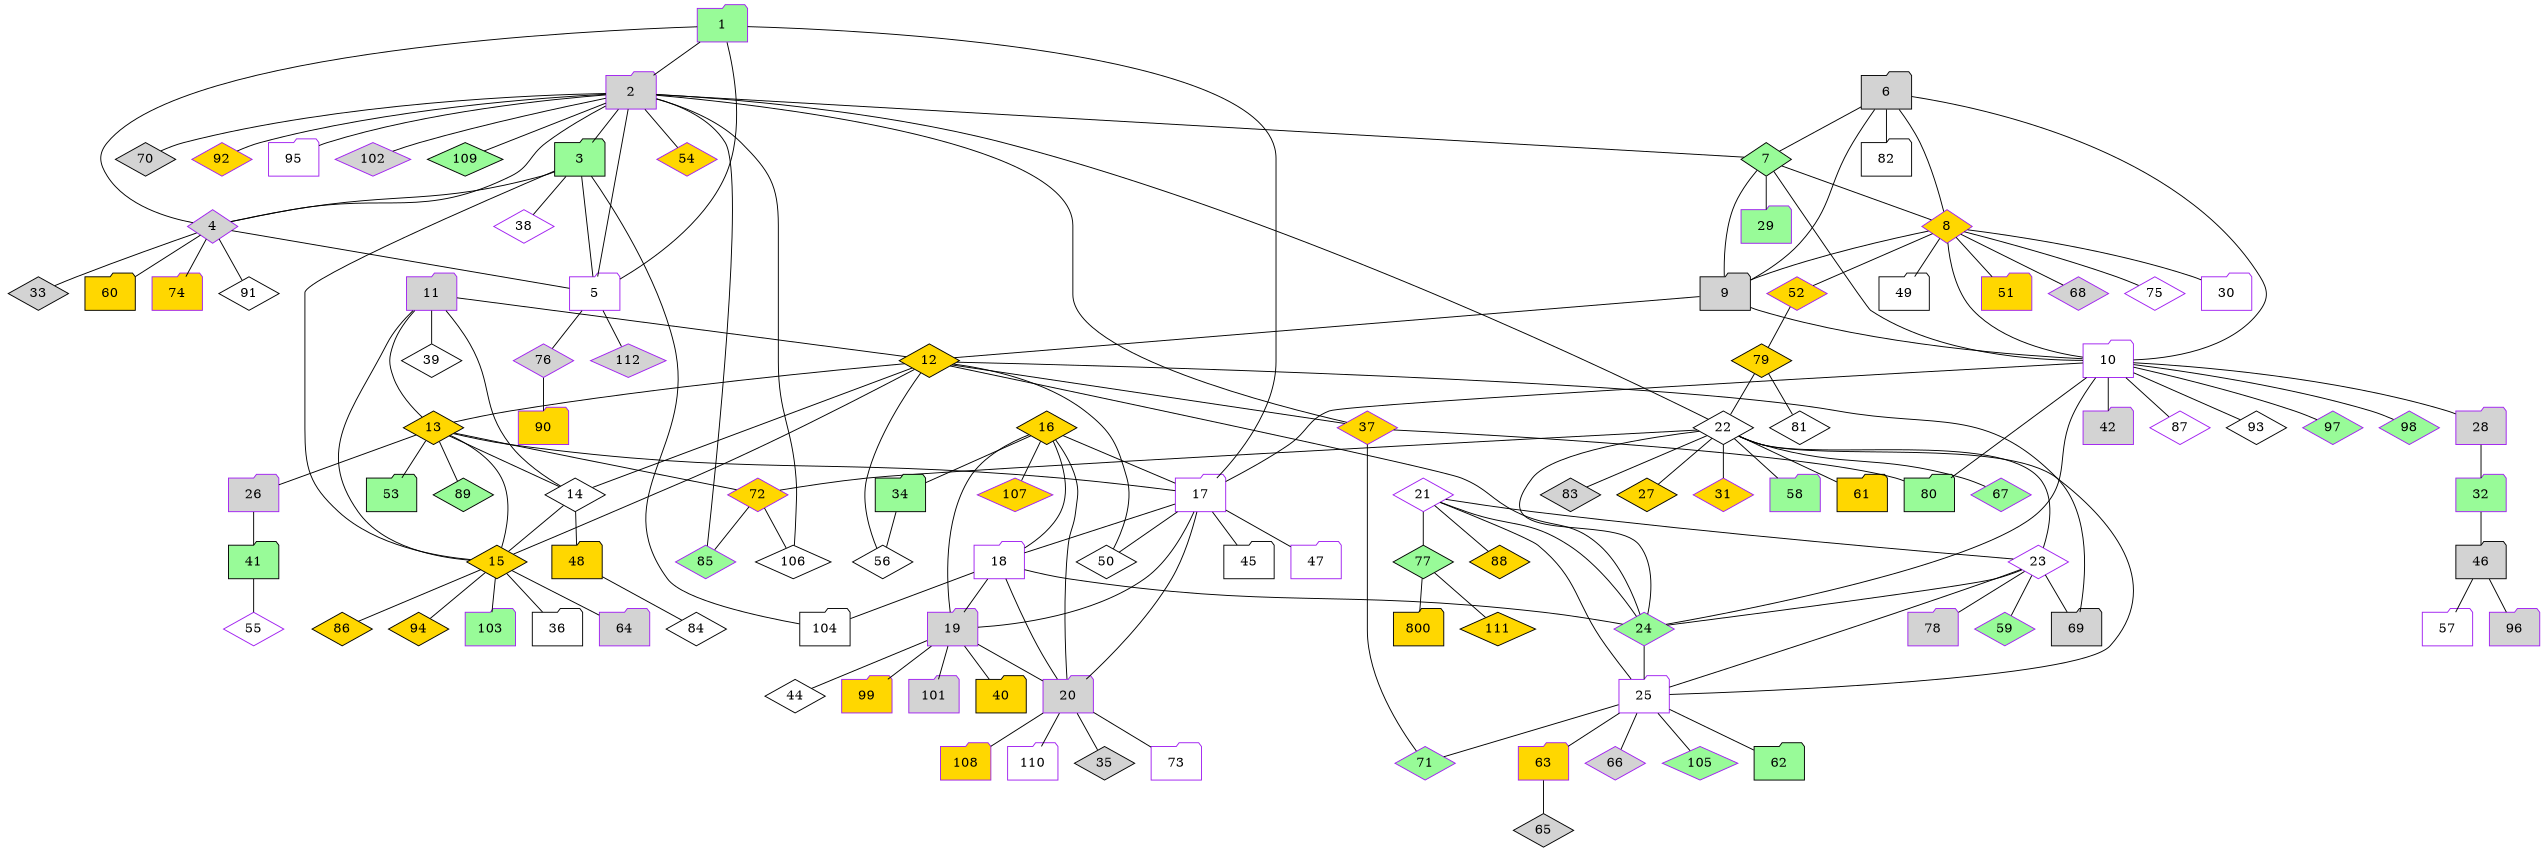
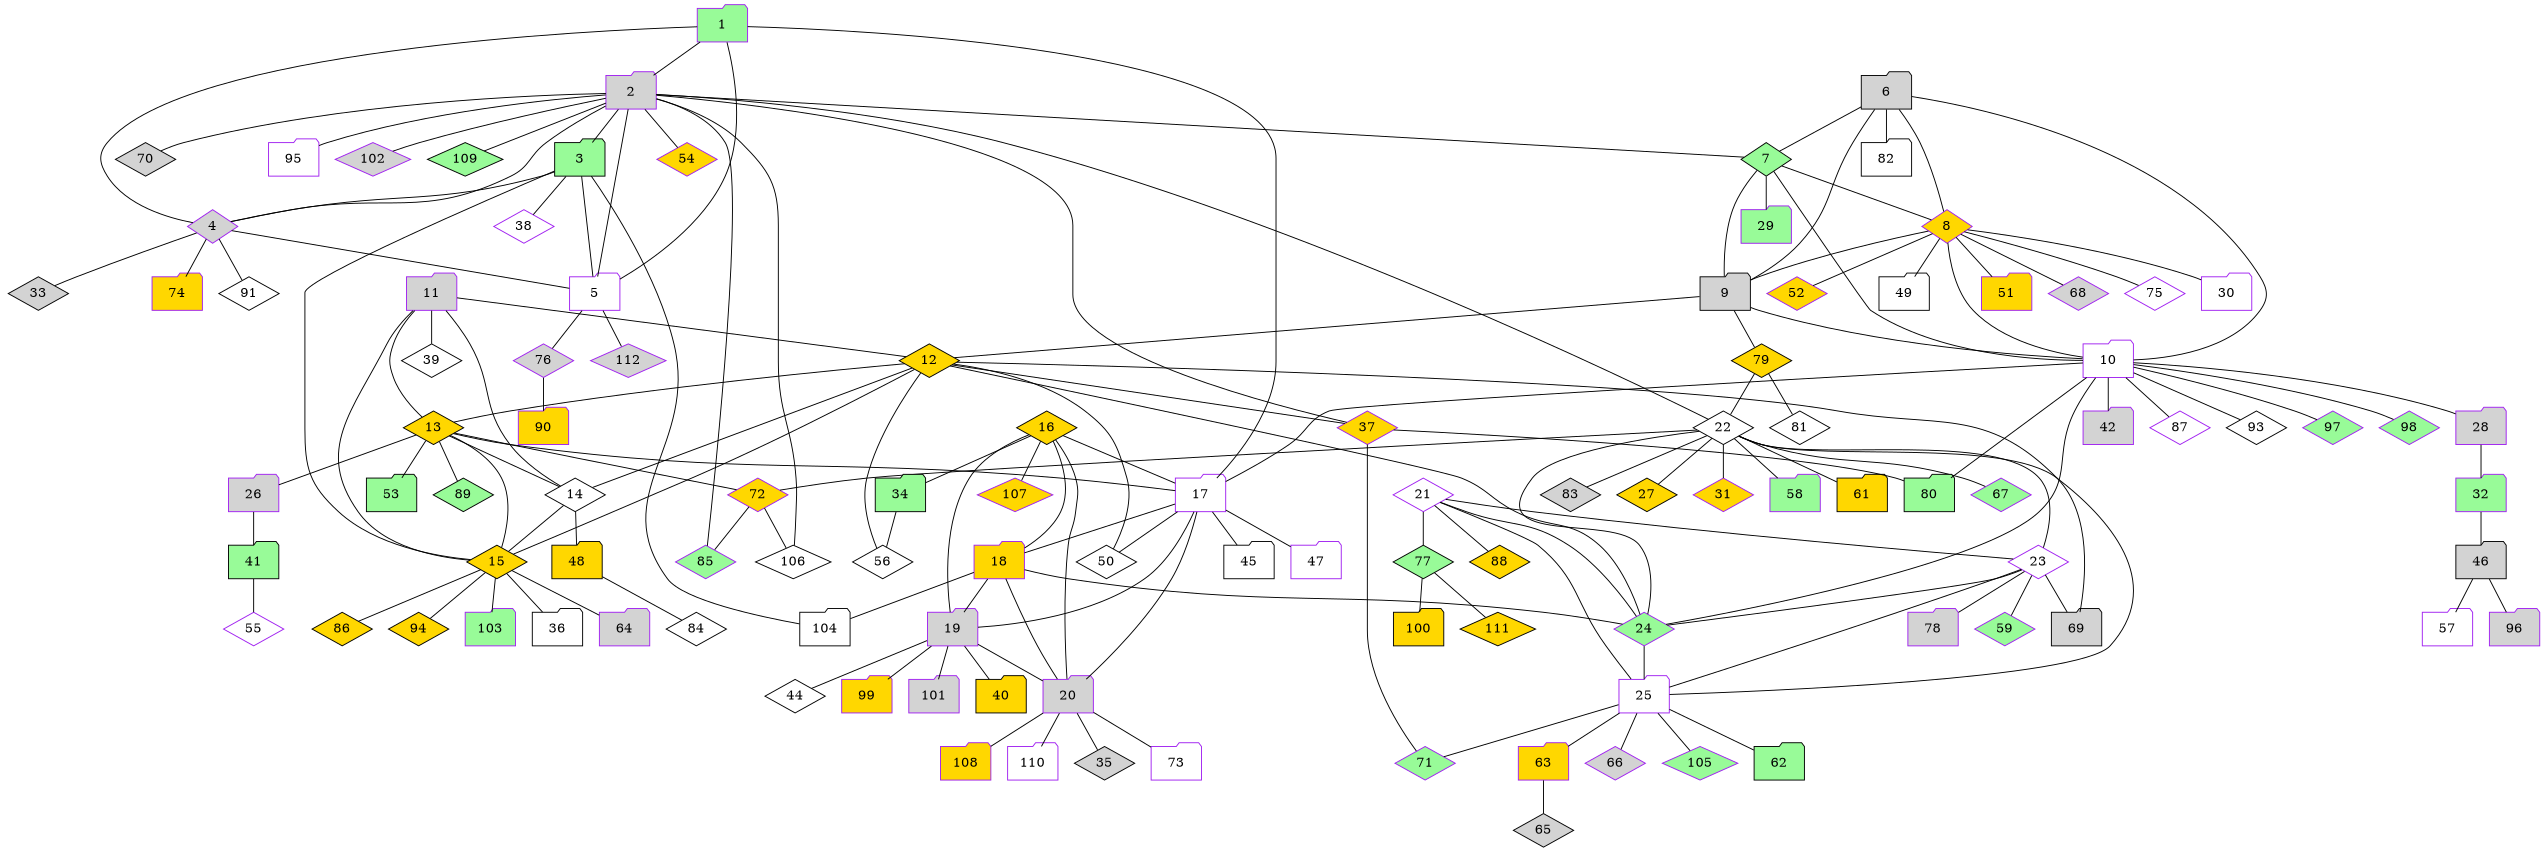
(222, 159) -> none
(110, 294) -> none
(1779, 327) -> (1744, 329)
(999, 562) -> (999, 562)
(1419, 629) -> (1419, 629)
